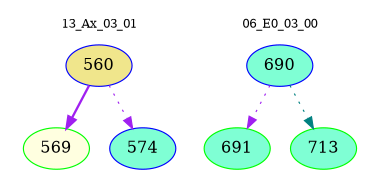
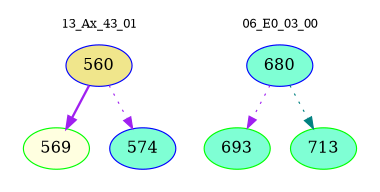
(100, 25) -> (100, 25)
(280, 66) -> (280, 66)
(237, 149) -> (237, 149)
